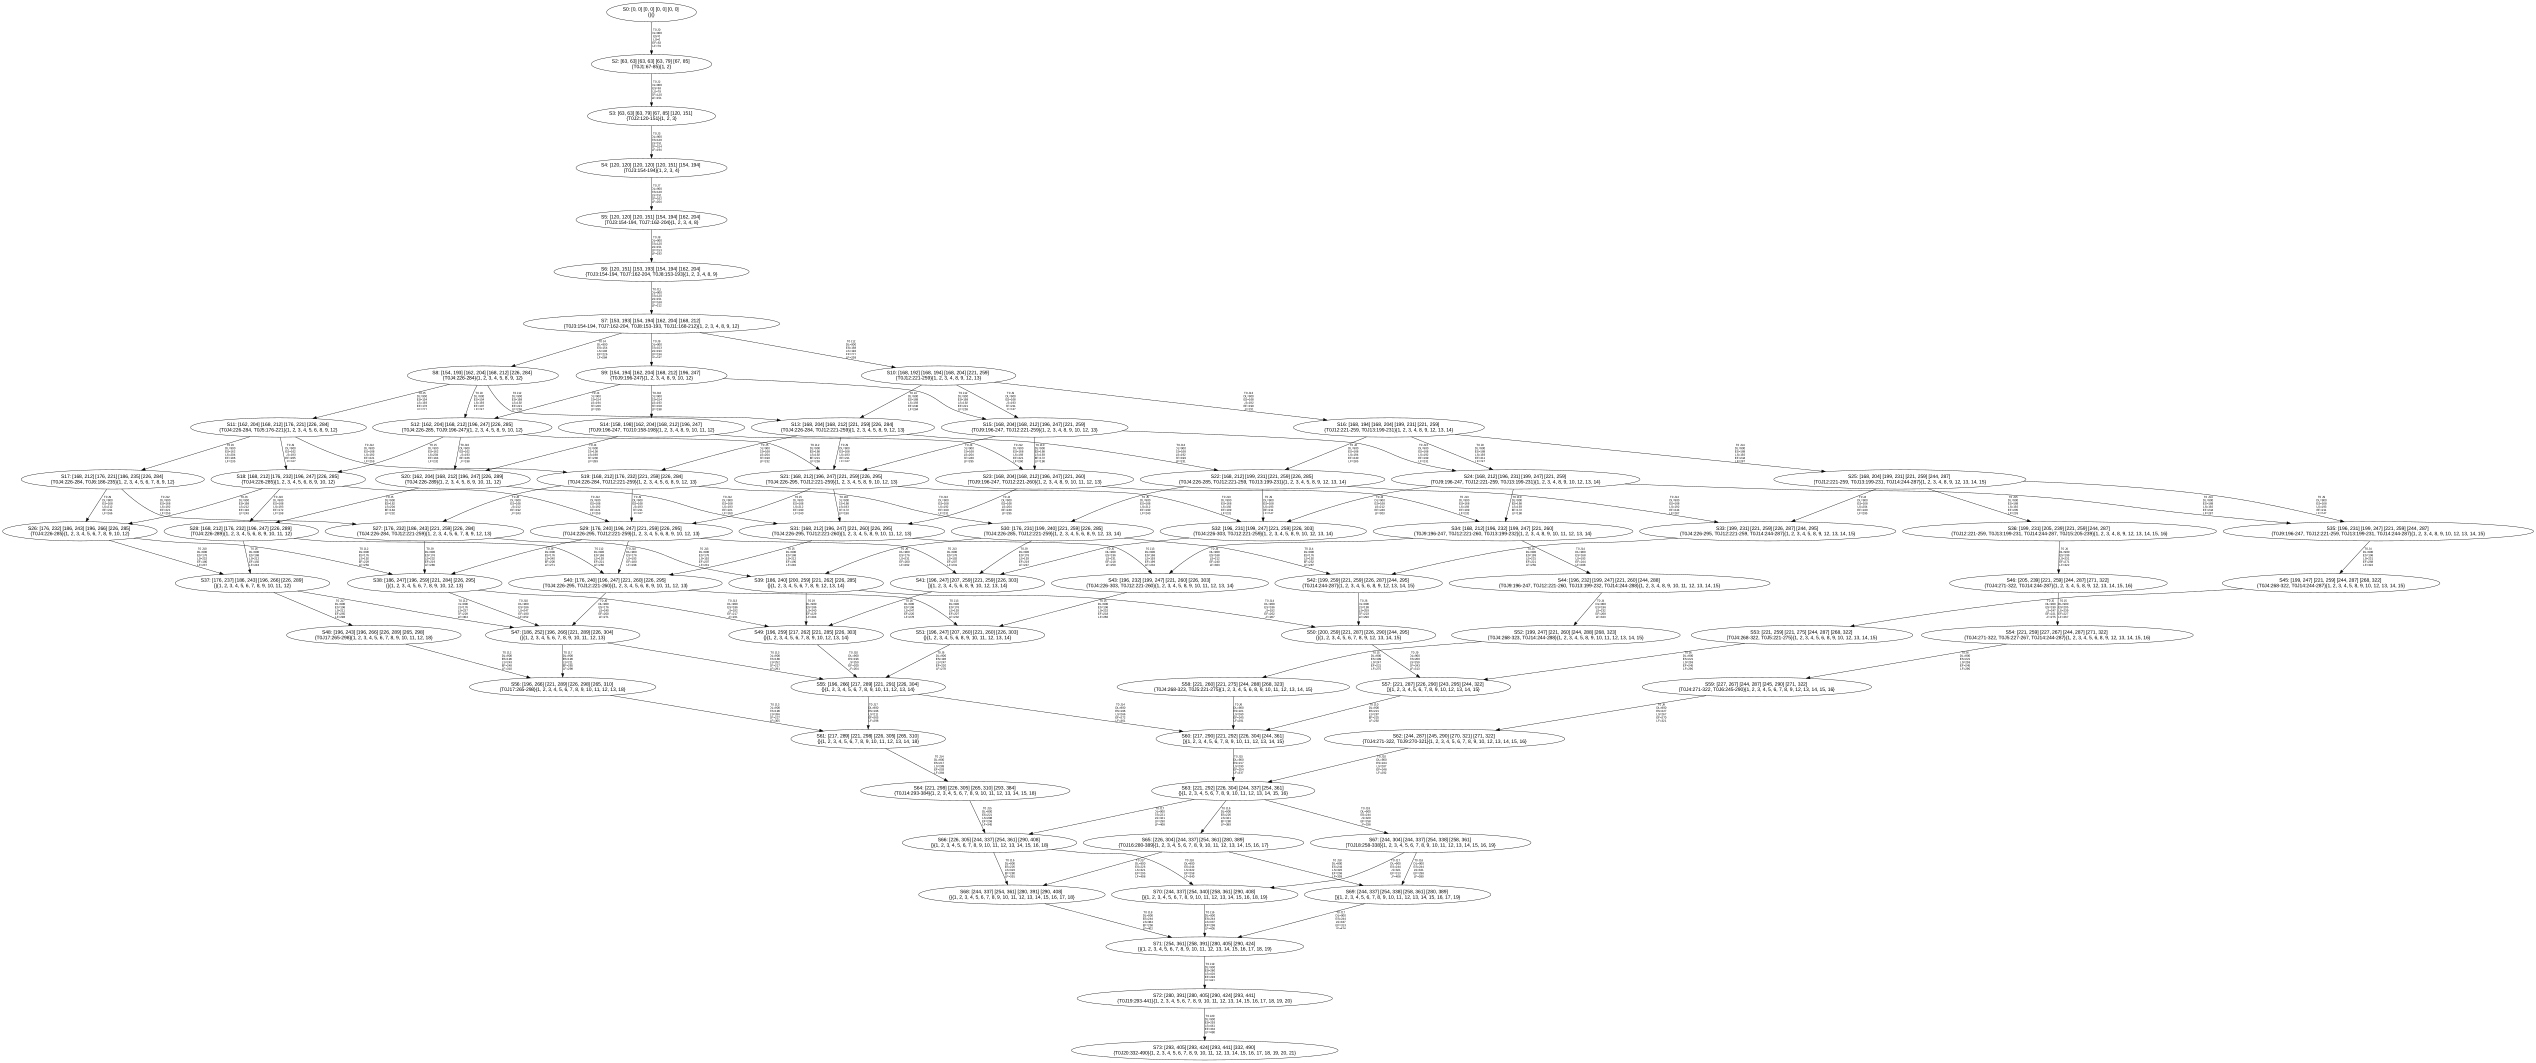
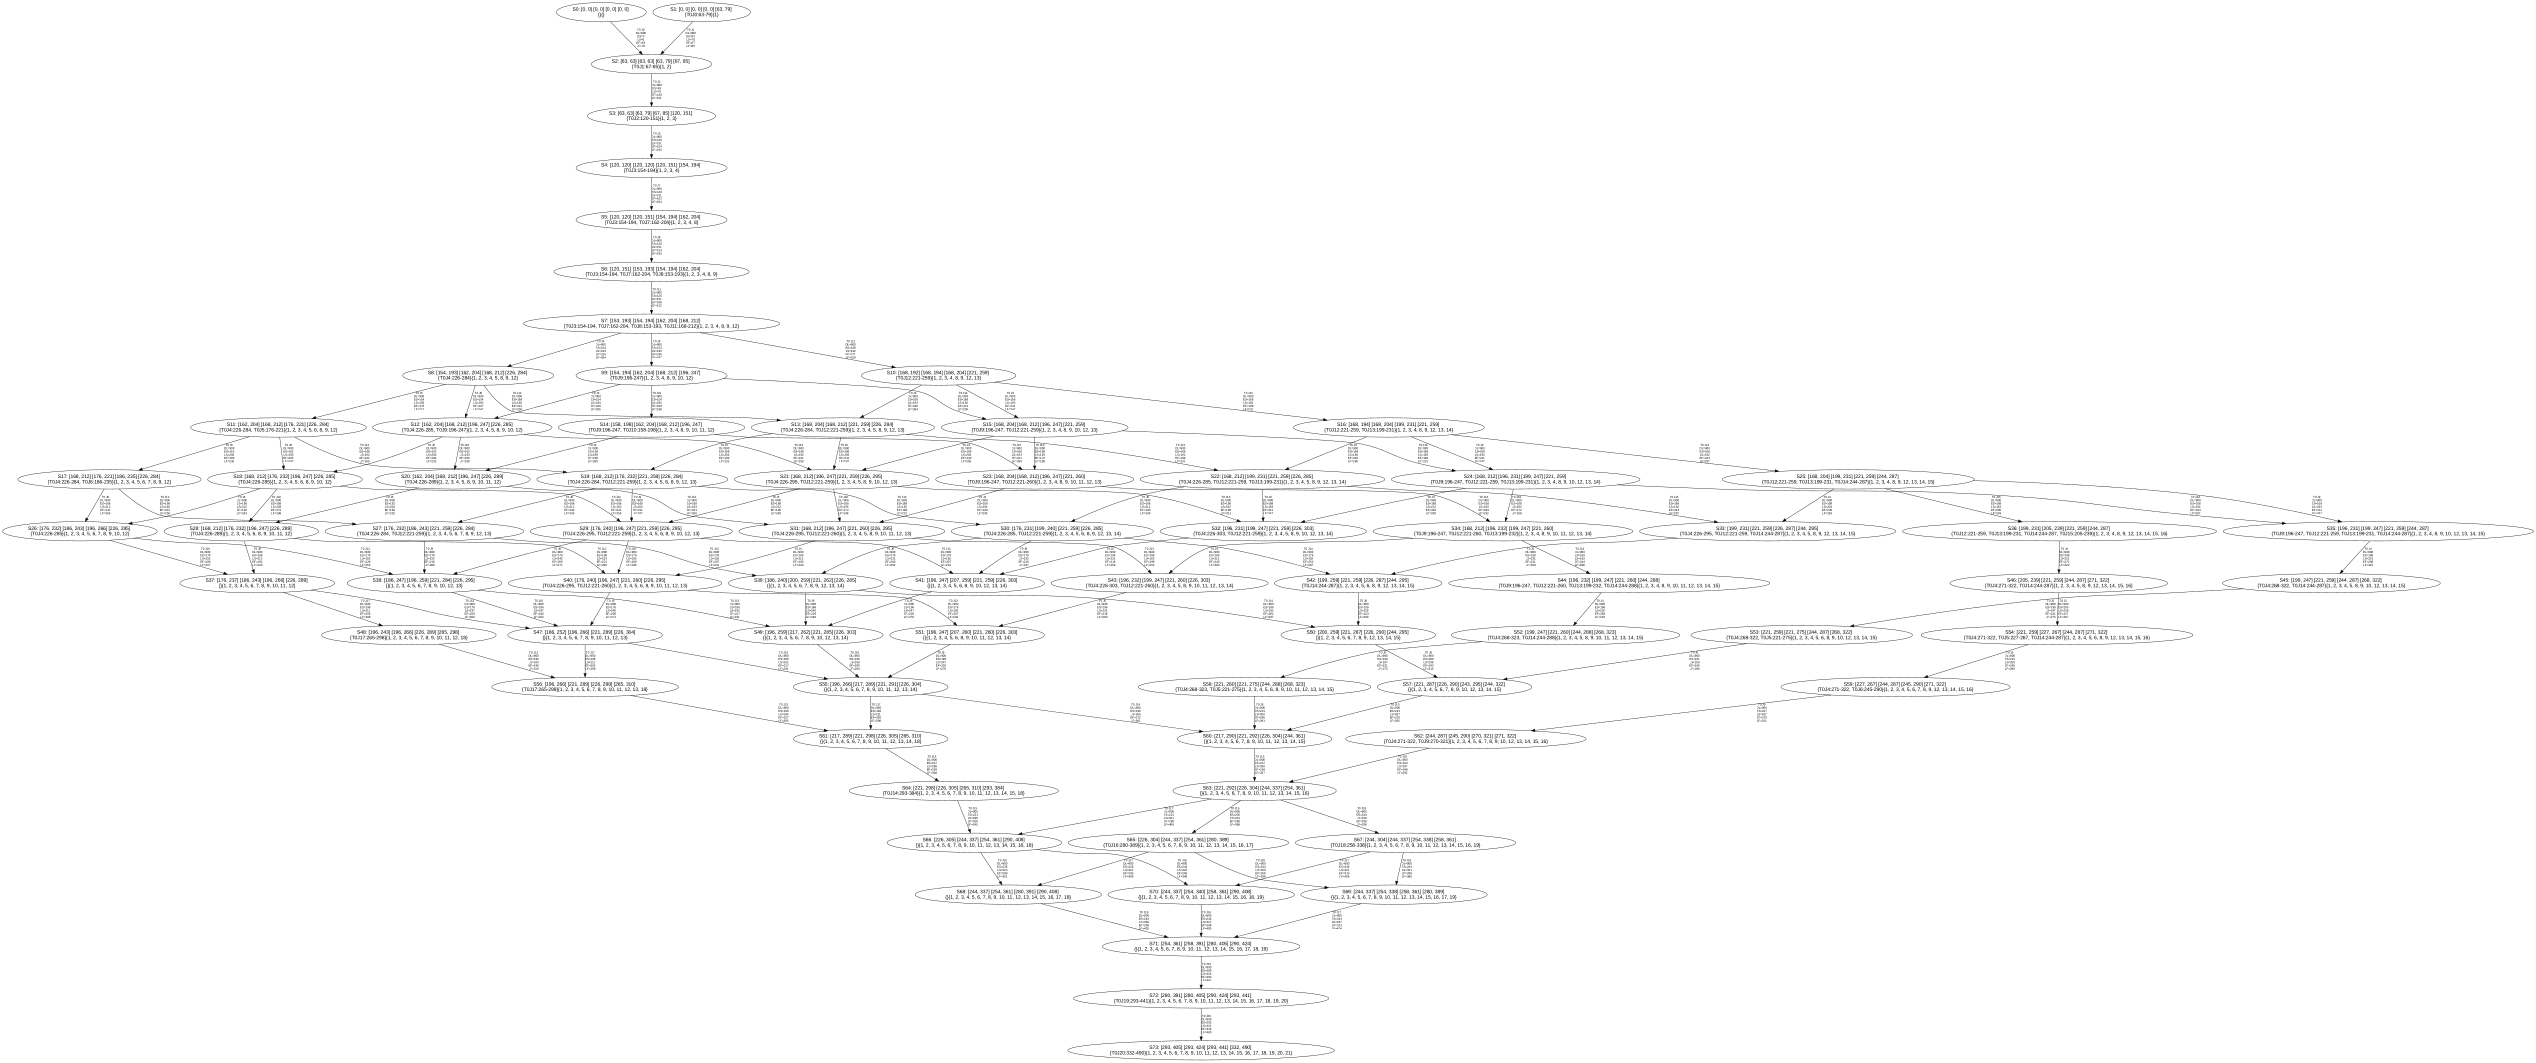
none -> (702, 12)
